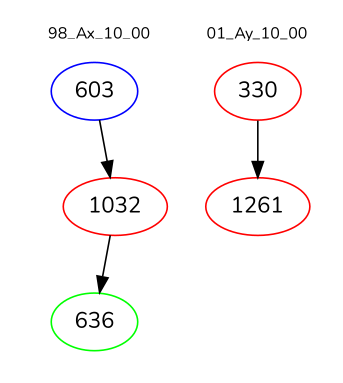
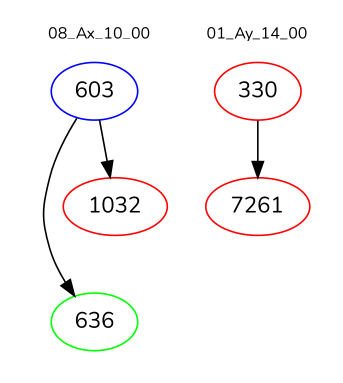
(99, 34) -> (99, 34)
(258, 34) -> (258, 34)
(258, 207) -> (258, 207)
(106, 256) -> (45, 199)
